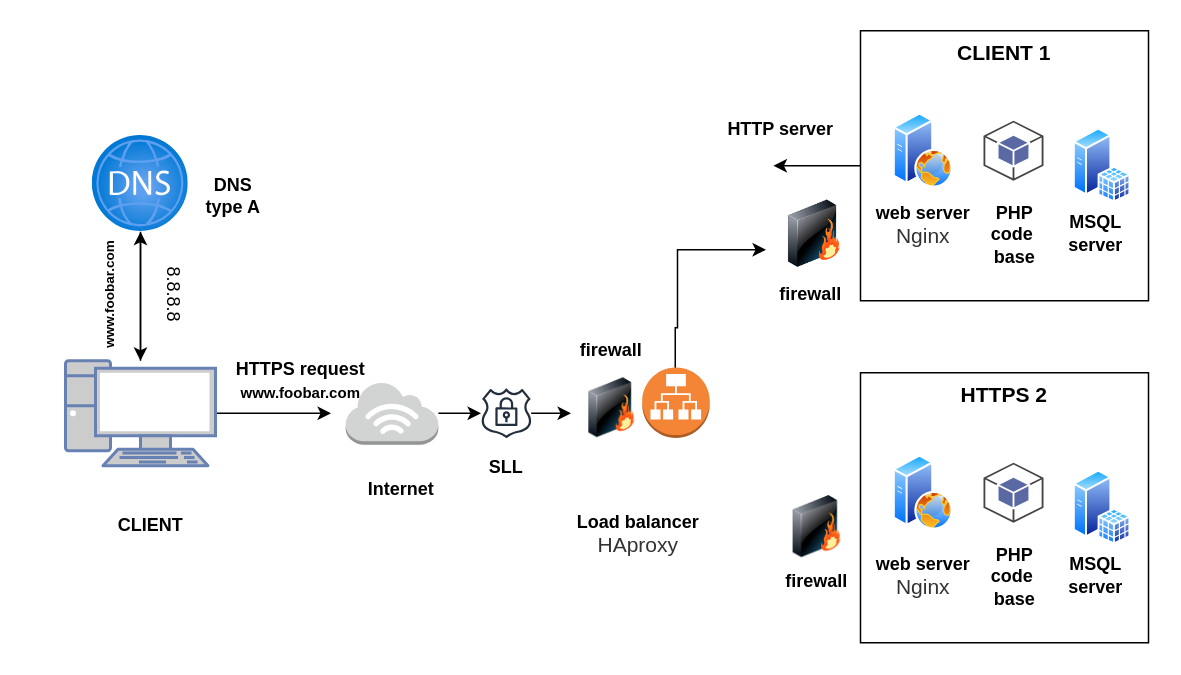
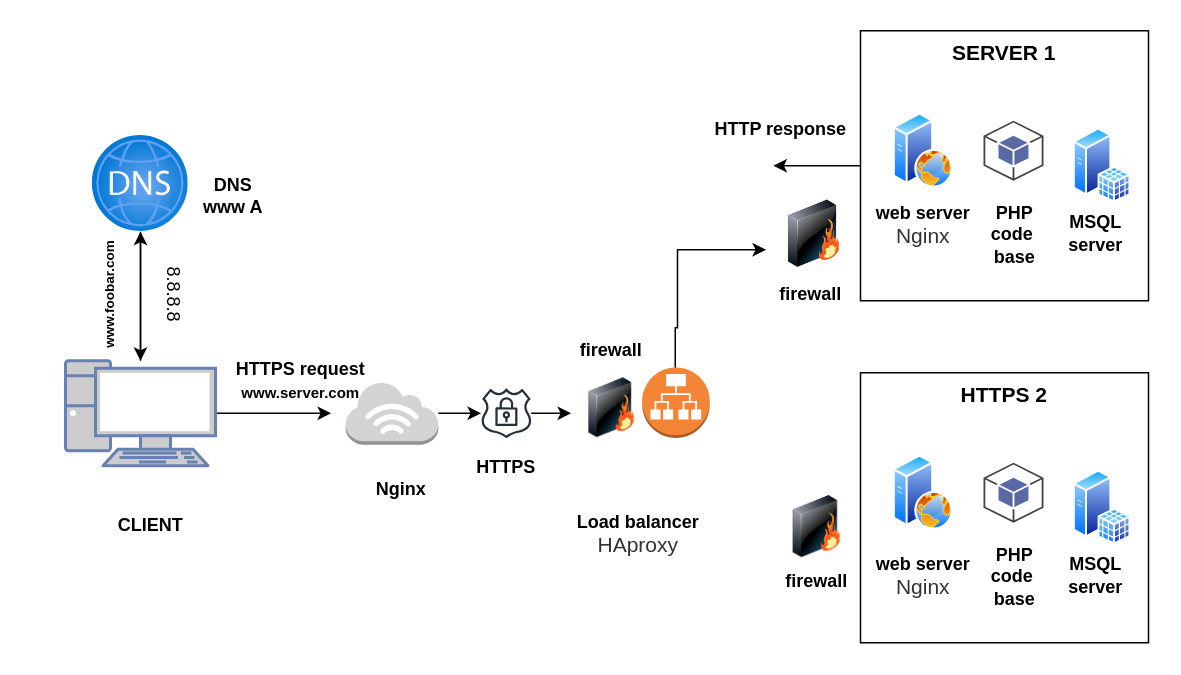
(1004, 54) -> (1004, 54)
(781, 130) -> (781, 130)
(233, 196) -> (233, 196)
(301, 380) -> (301, 380)
(506, 467) -> (506, 467)
(401, 490) -> (401, 490)
